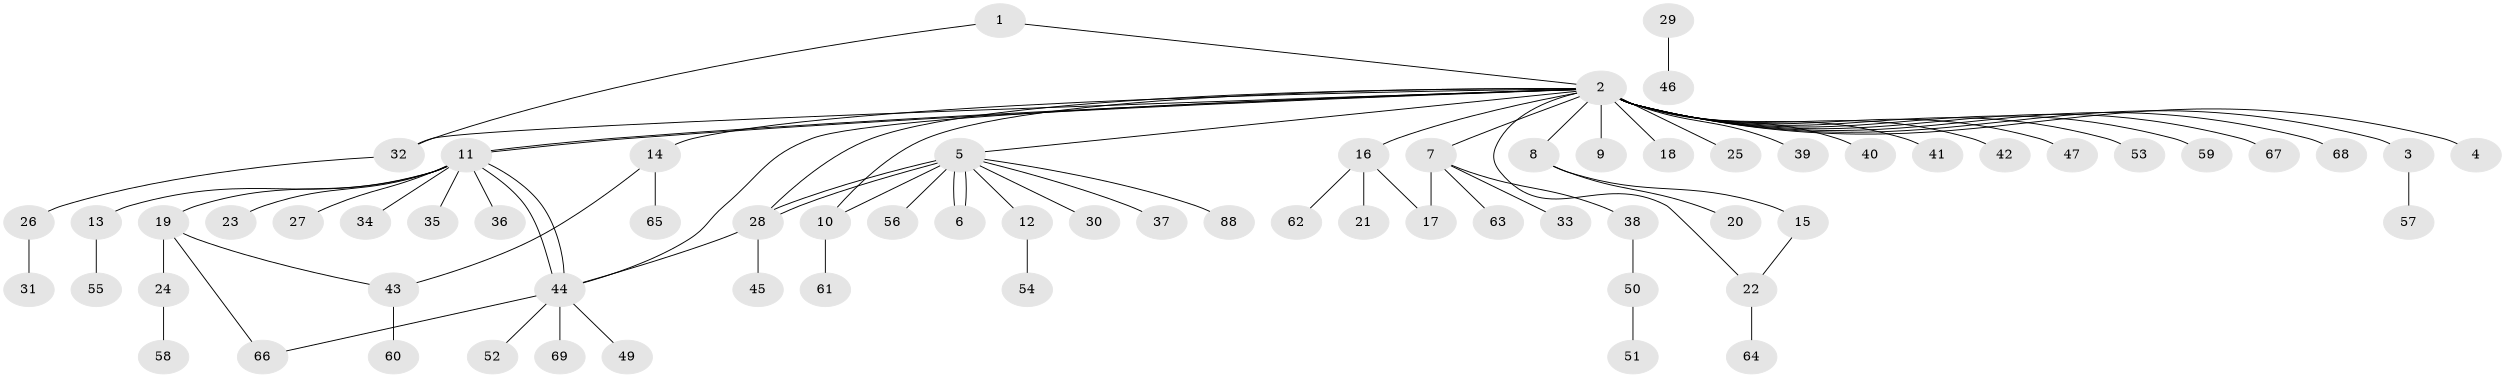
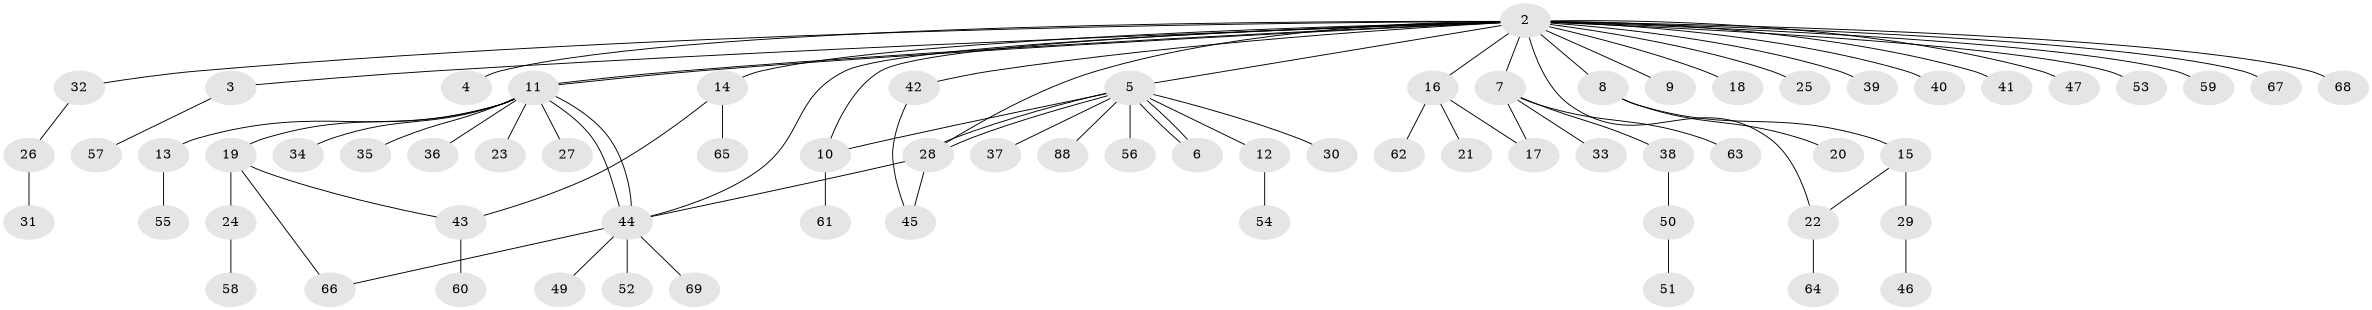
(1000, 21) -> none
none -> (893, 154)
none -> (1906, 189)
